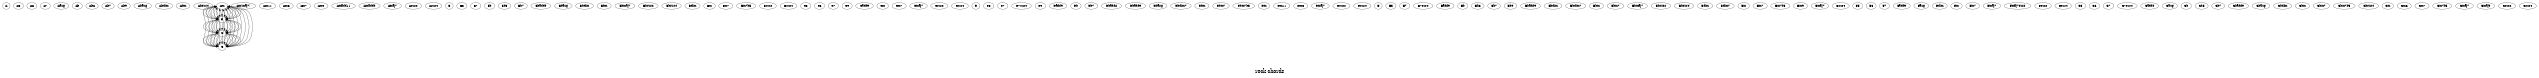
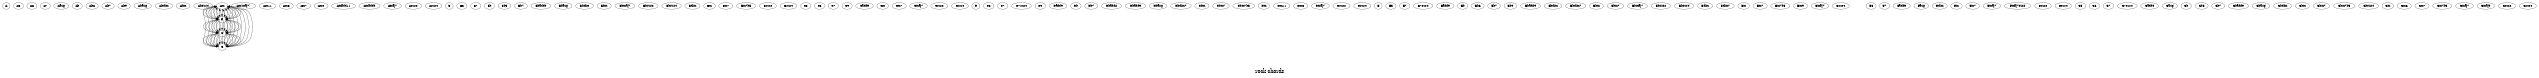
(1858, 6) -> none
